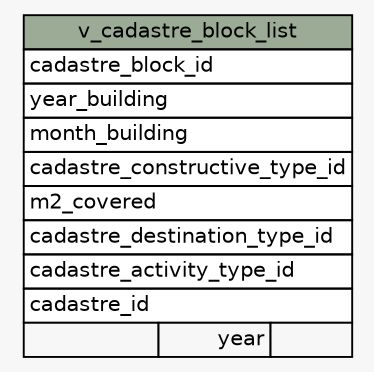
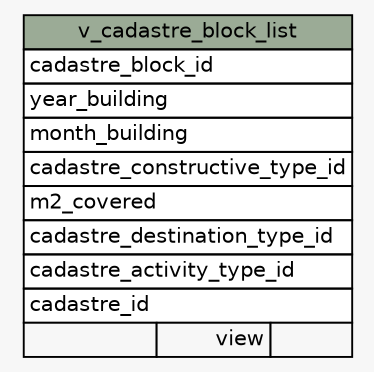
(241, 339) -> (240, 339)
